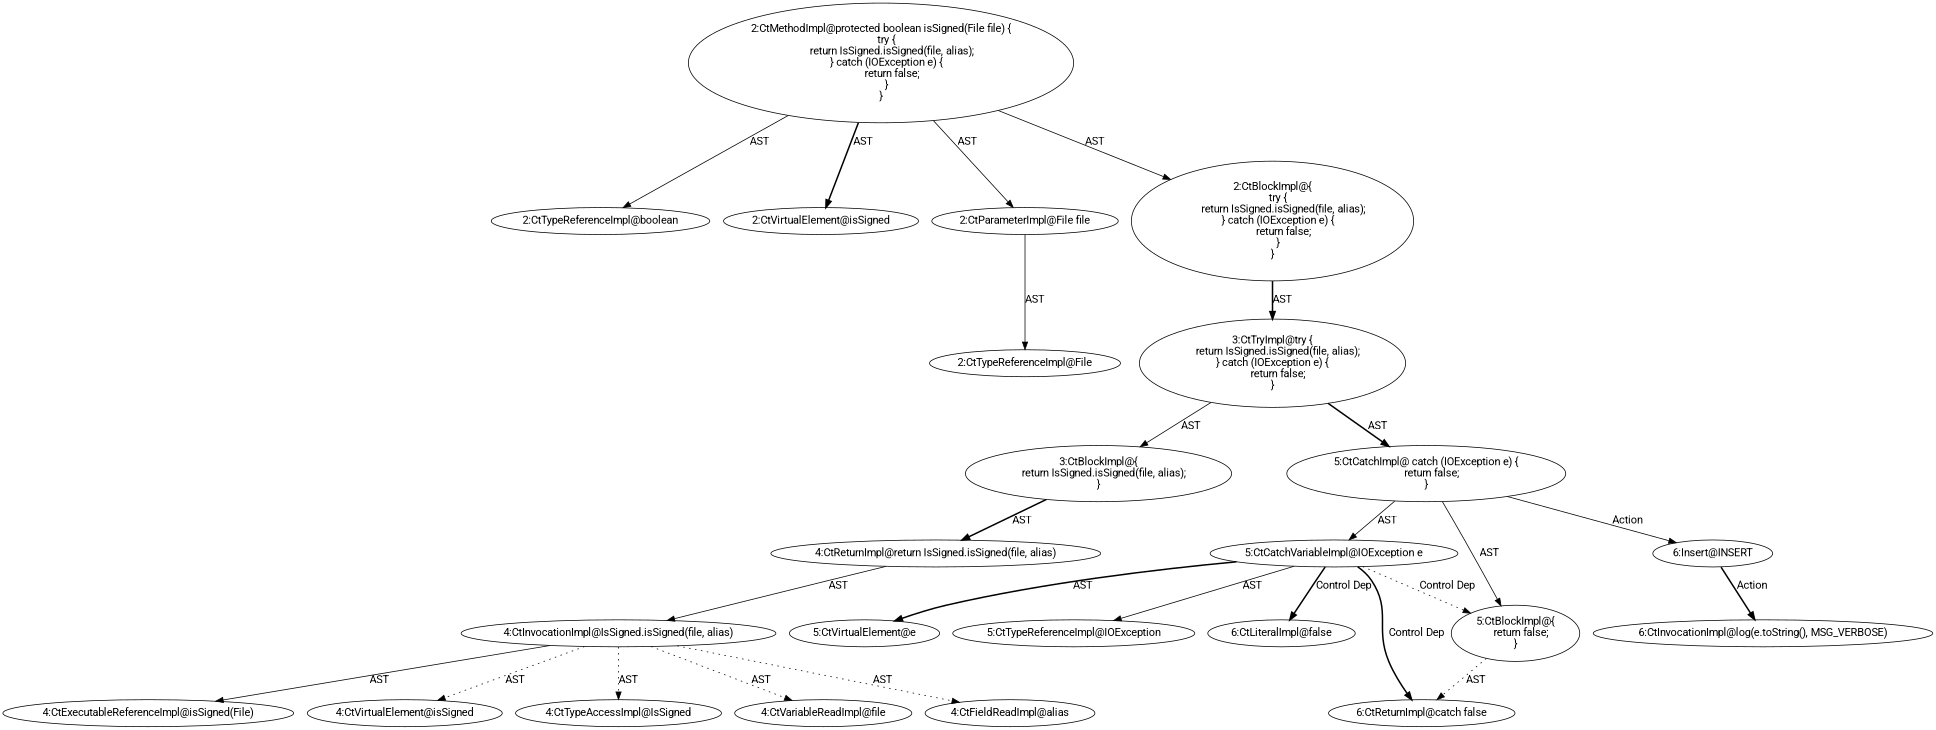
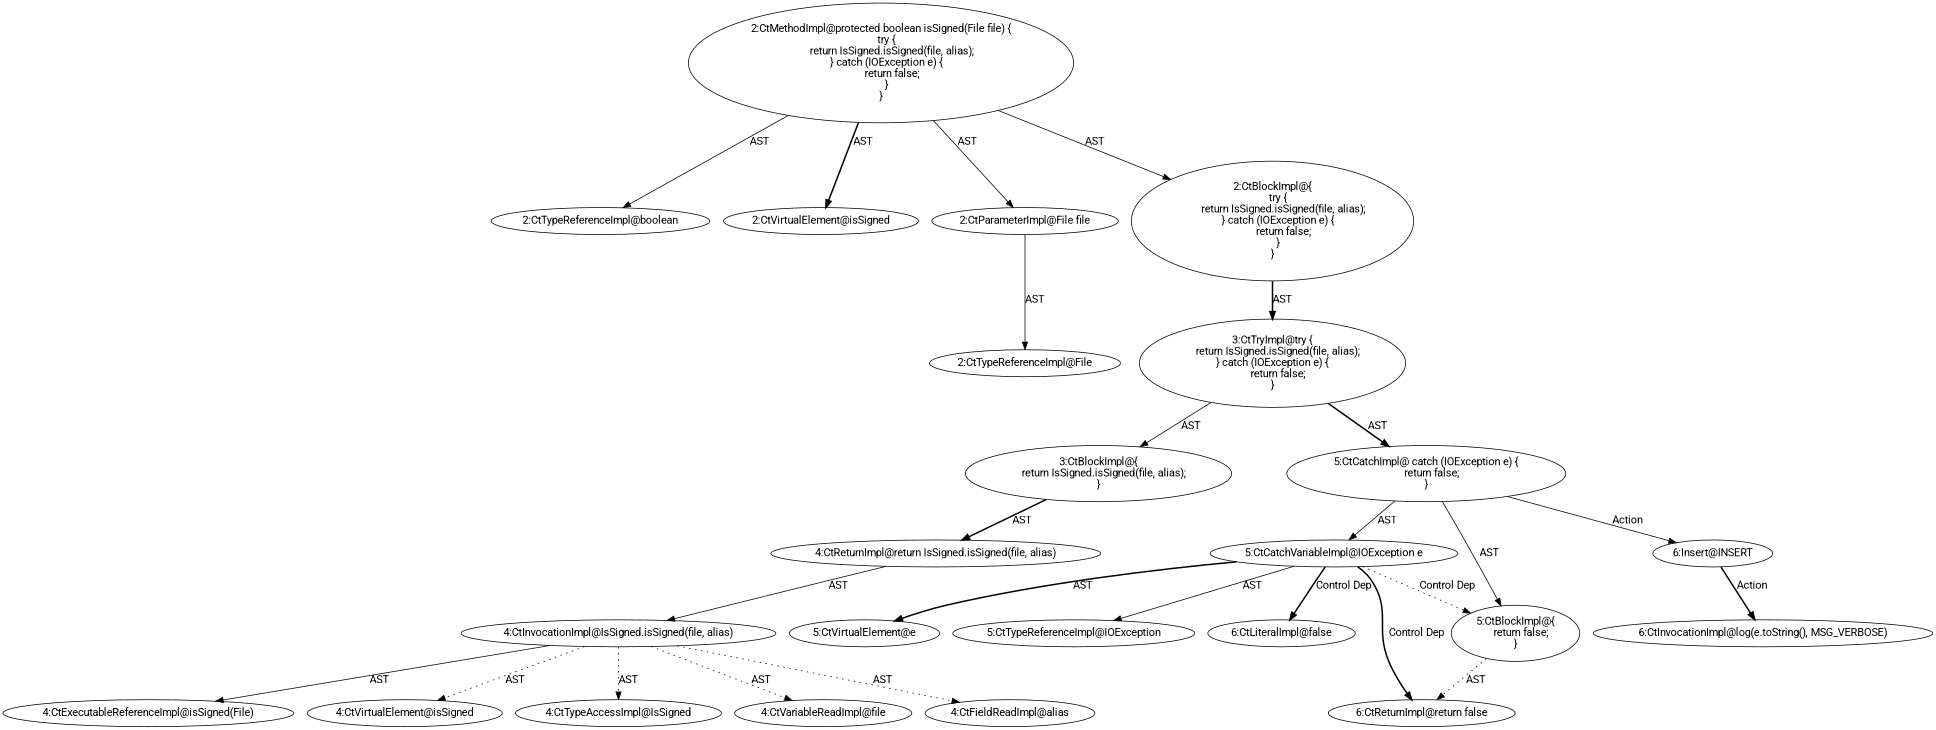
(1422, 713) -> (1422, 713)
